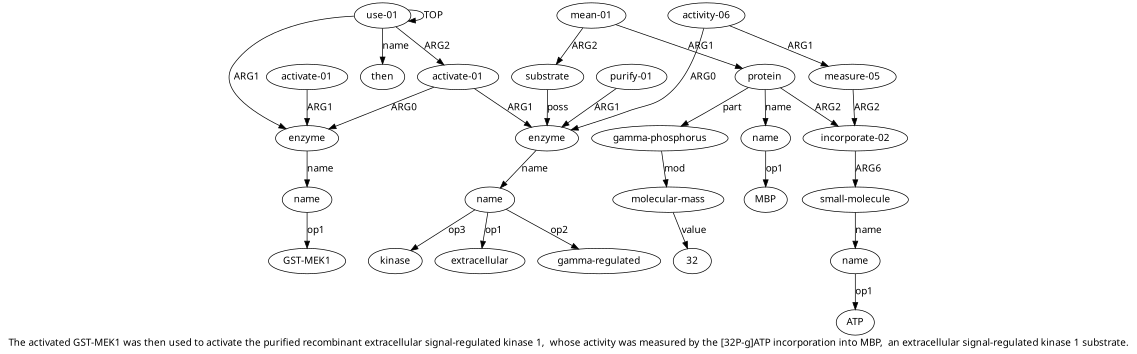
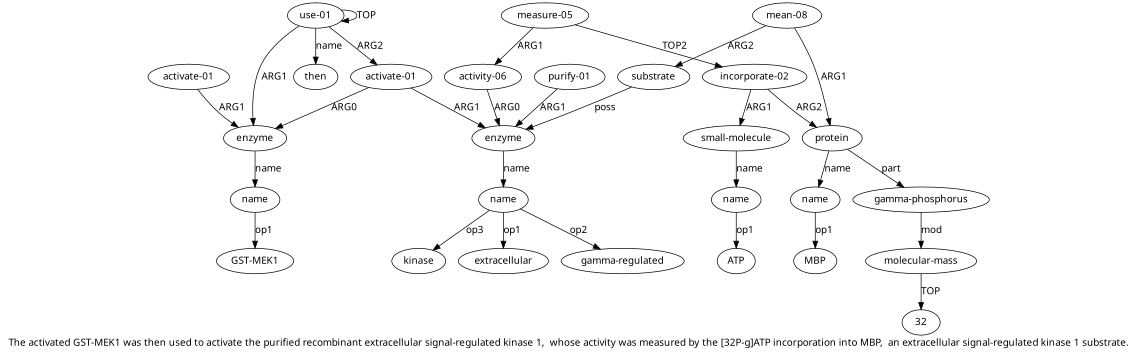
(591, 16) -> (787, 16)
(776, 45) -> (517, 44)
(806, 105) -> (789, 107)
(867, 108) -> (675, 46)
(868, 169) -> (759, 108)
(694, 230) -> (931, 292)
